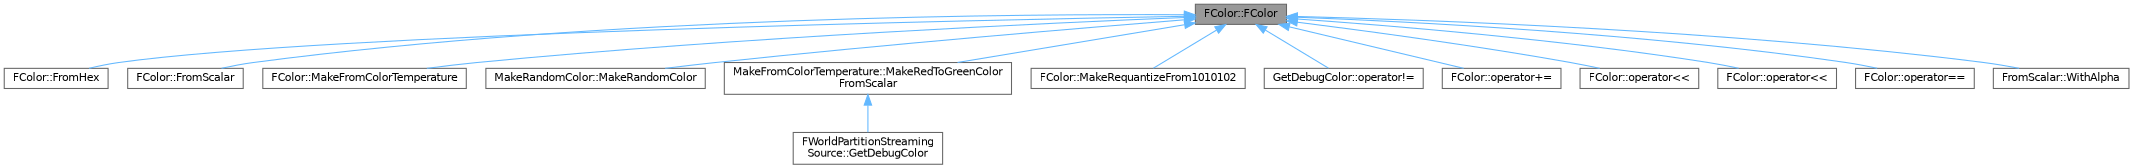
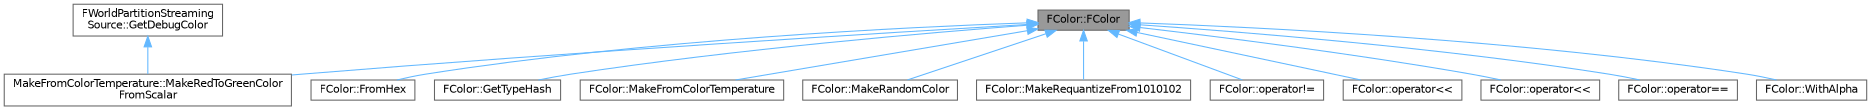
(185, 78) -> (498, 90)
(596, 78) -> (880, 90)
(1344, 78) -> (1267, 90)
(1502, 78) -> none
(2061, 78) -> (1812, 90)
(868, 119) -> (148, 61)
